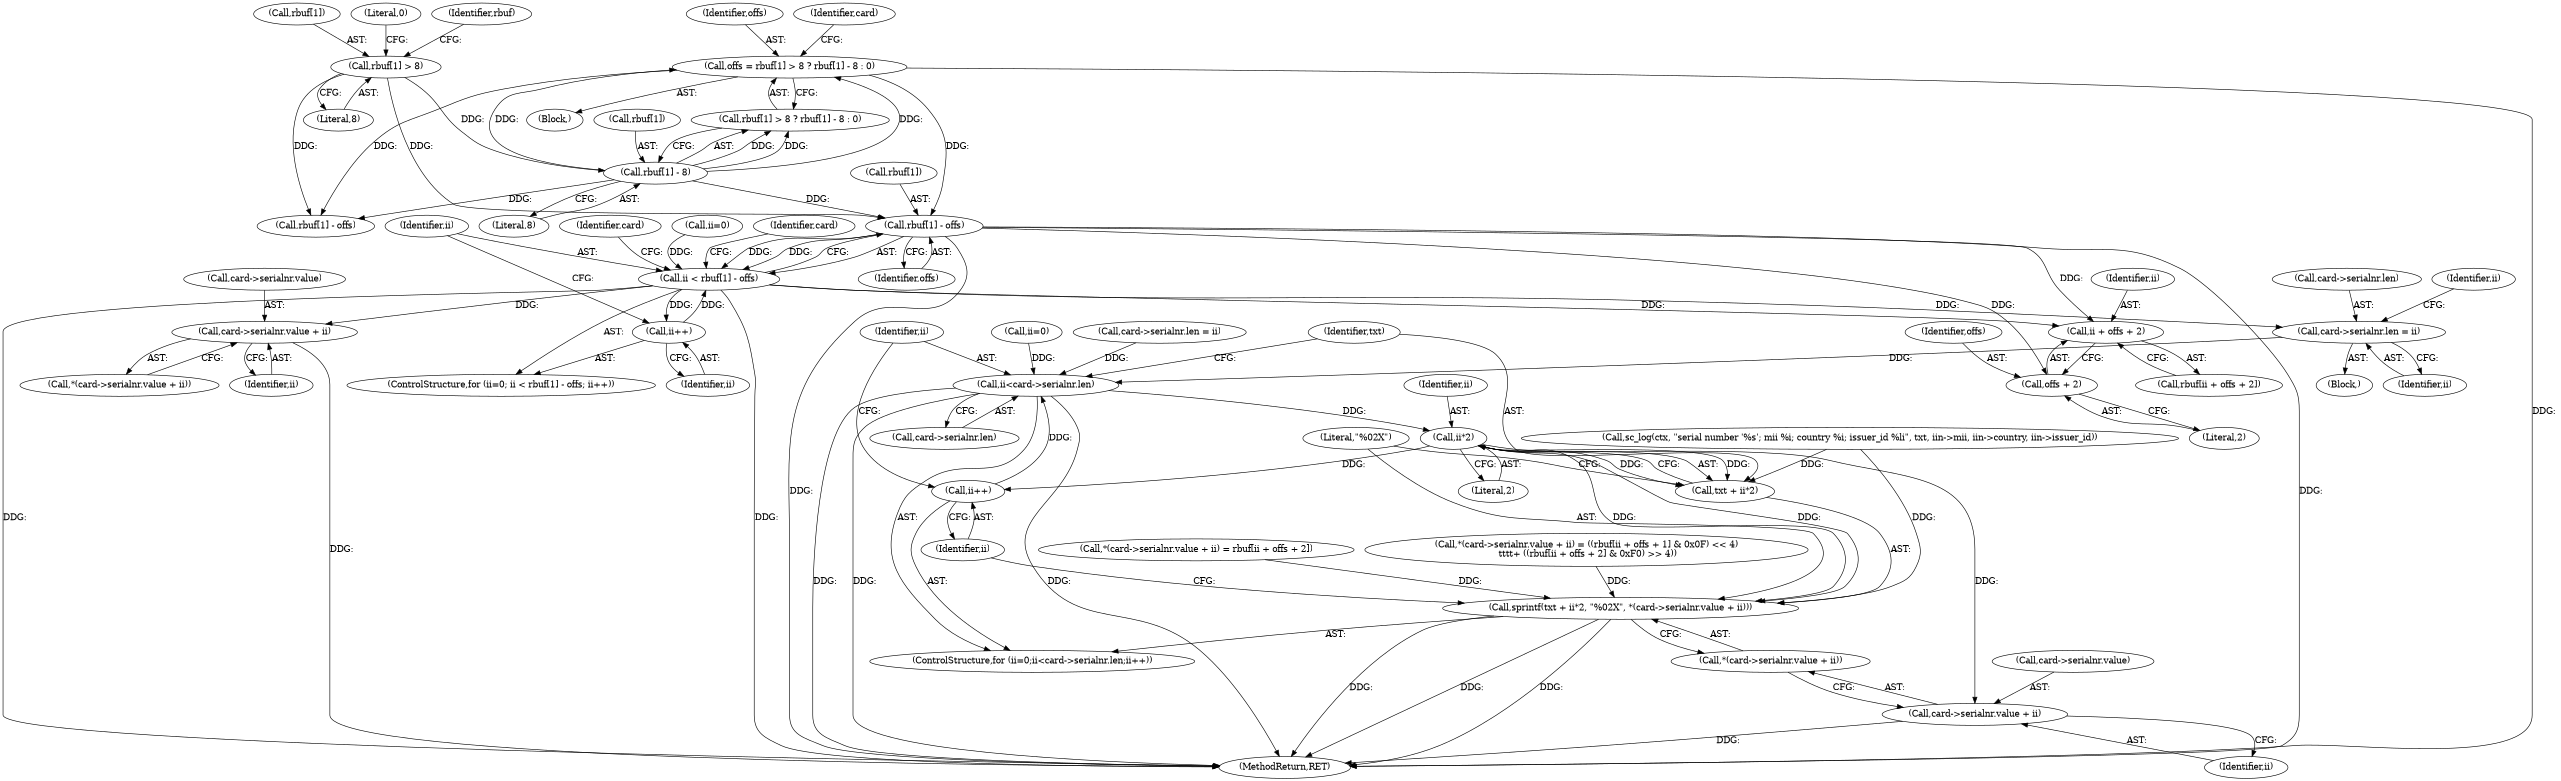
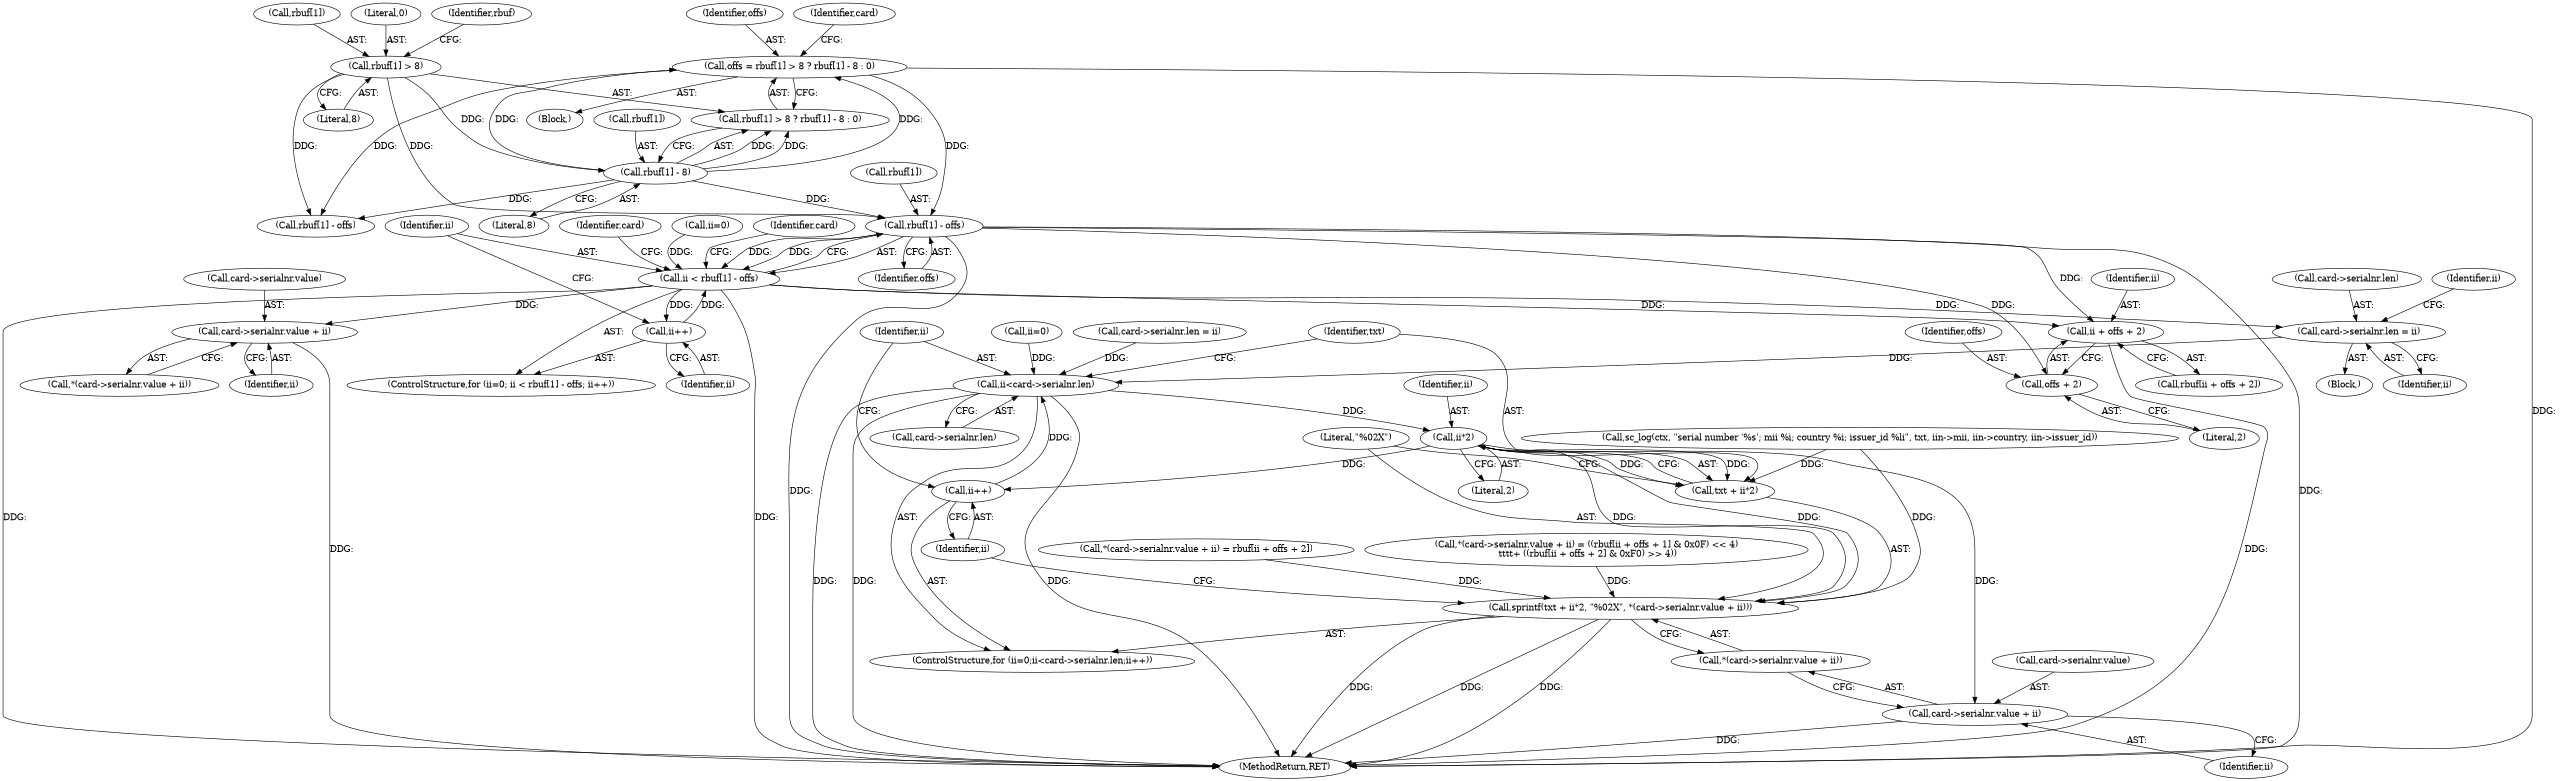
(398, 41) -> (398, 41)
none -> (574, 93)
none -> (2003, 736)
